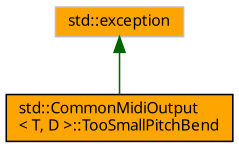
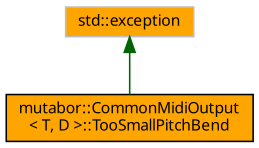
(120, 118) -> (130, 118)
